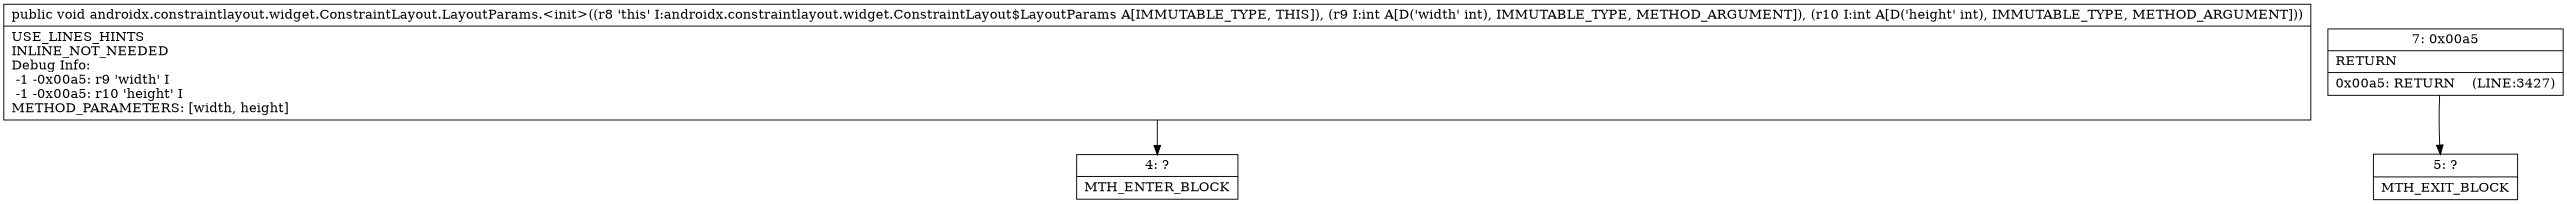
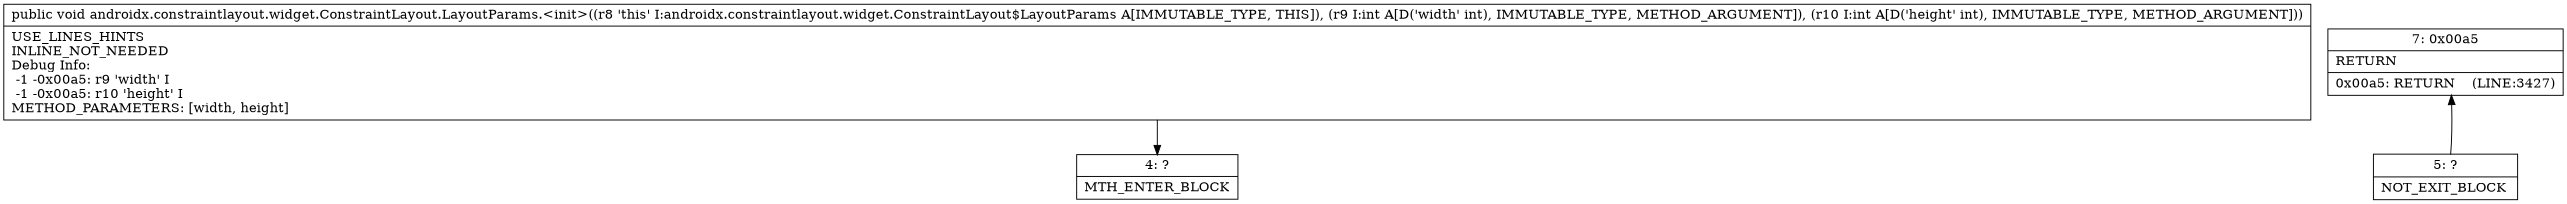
(2439, 120) -> (2452, 130)
(2446, 188) -> (2444, 188)
